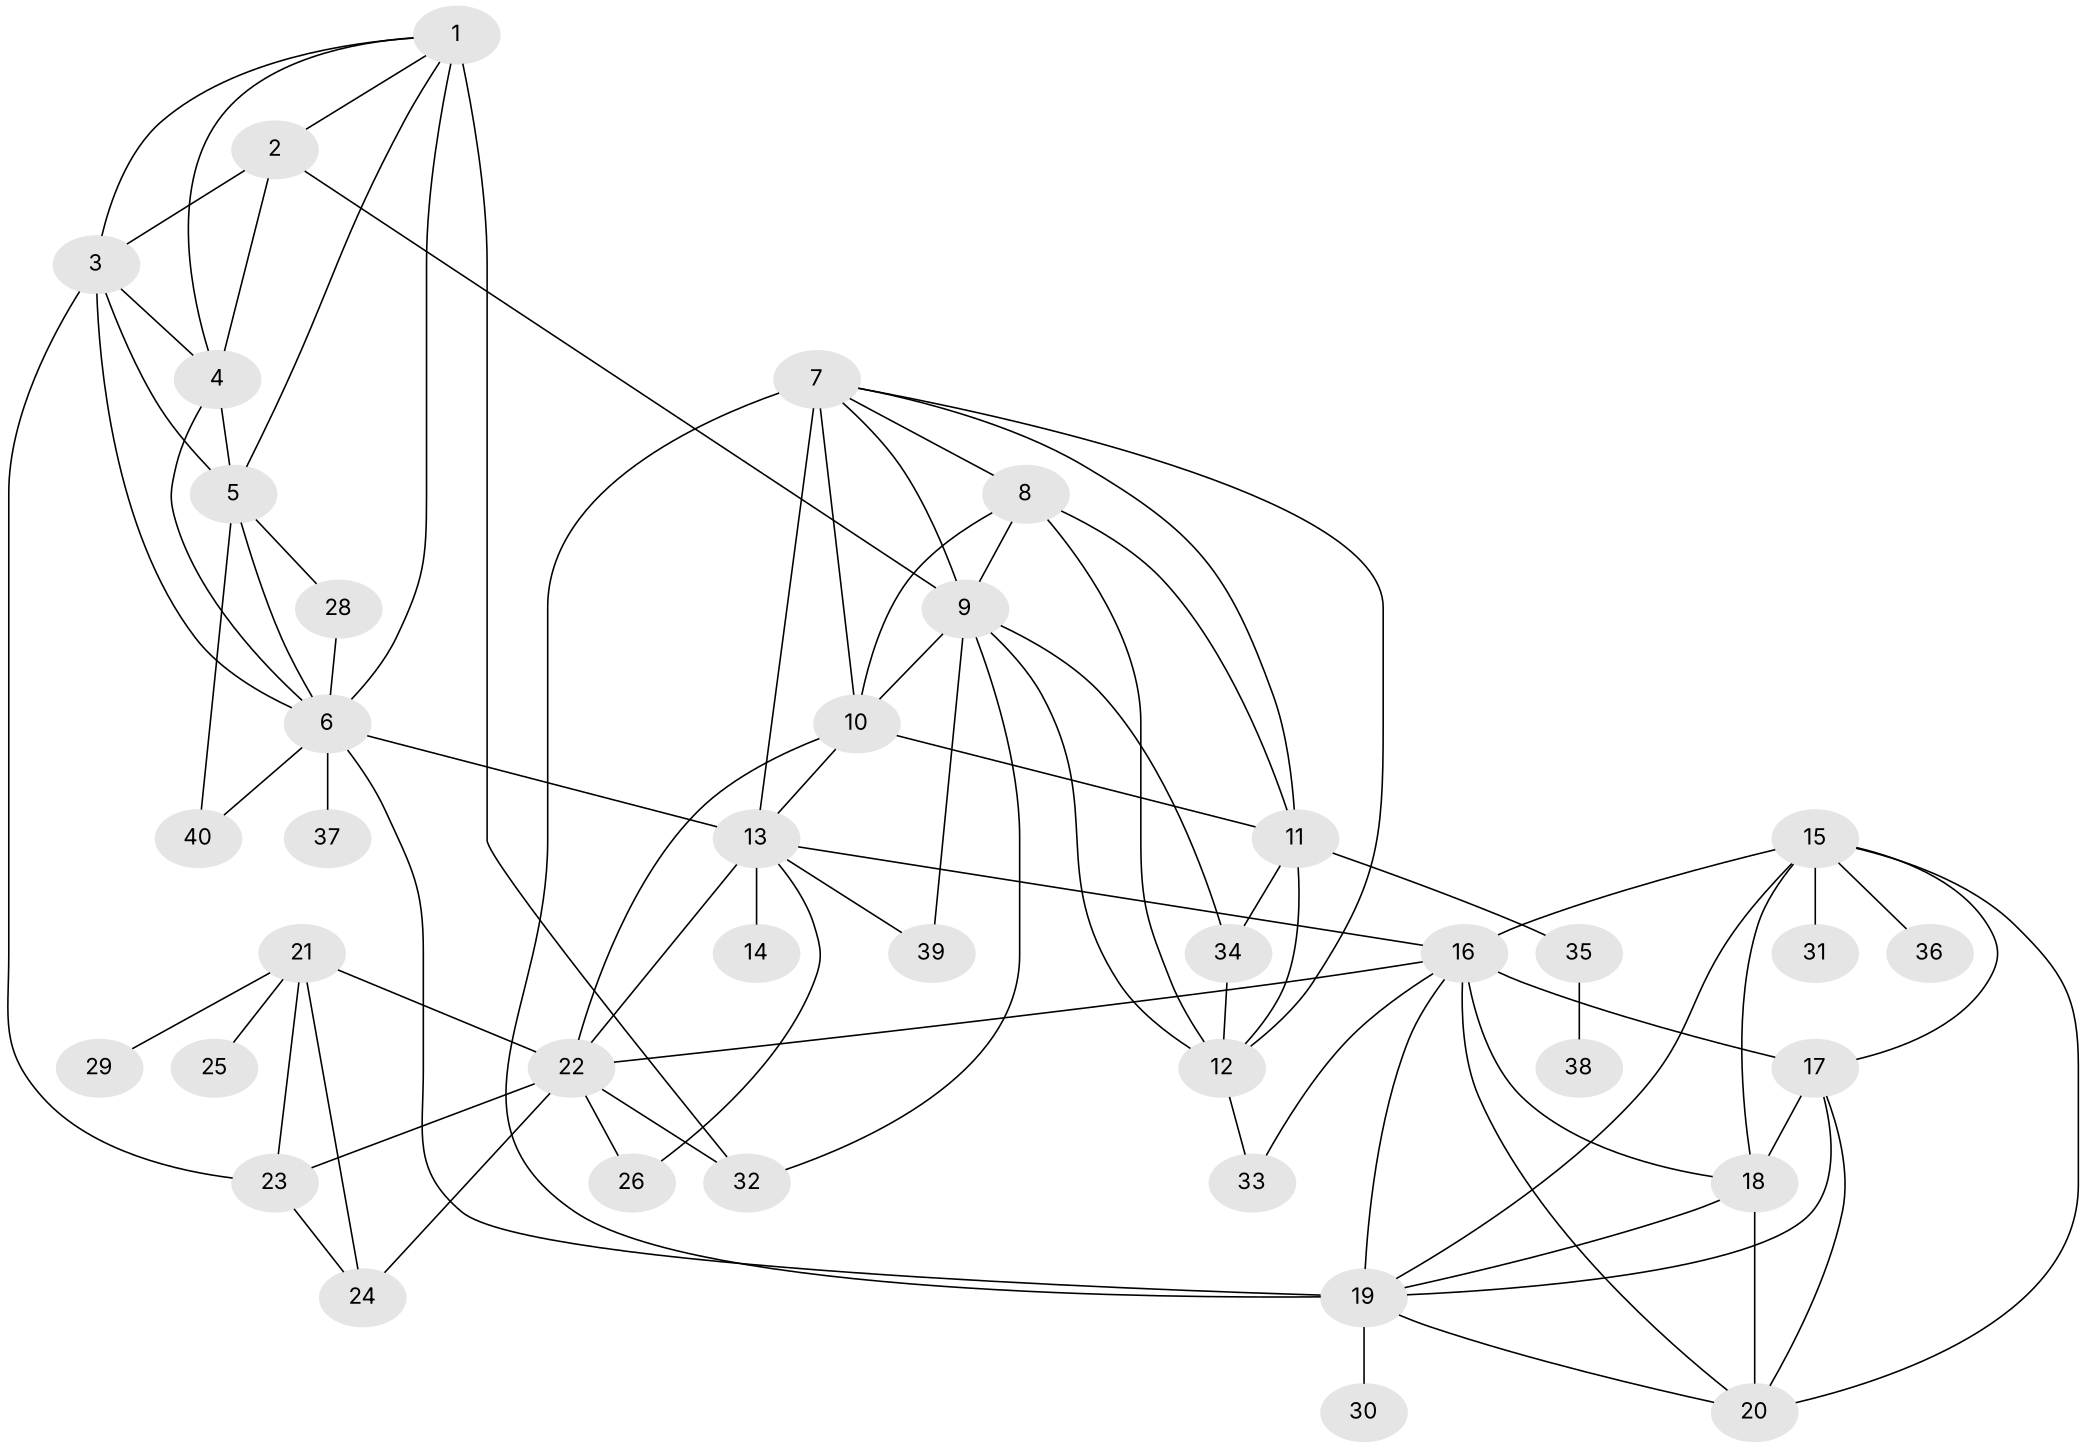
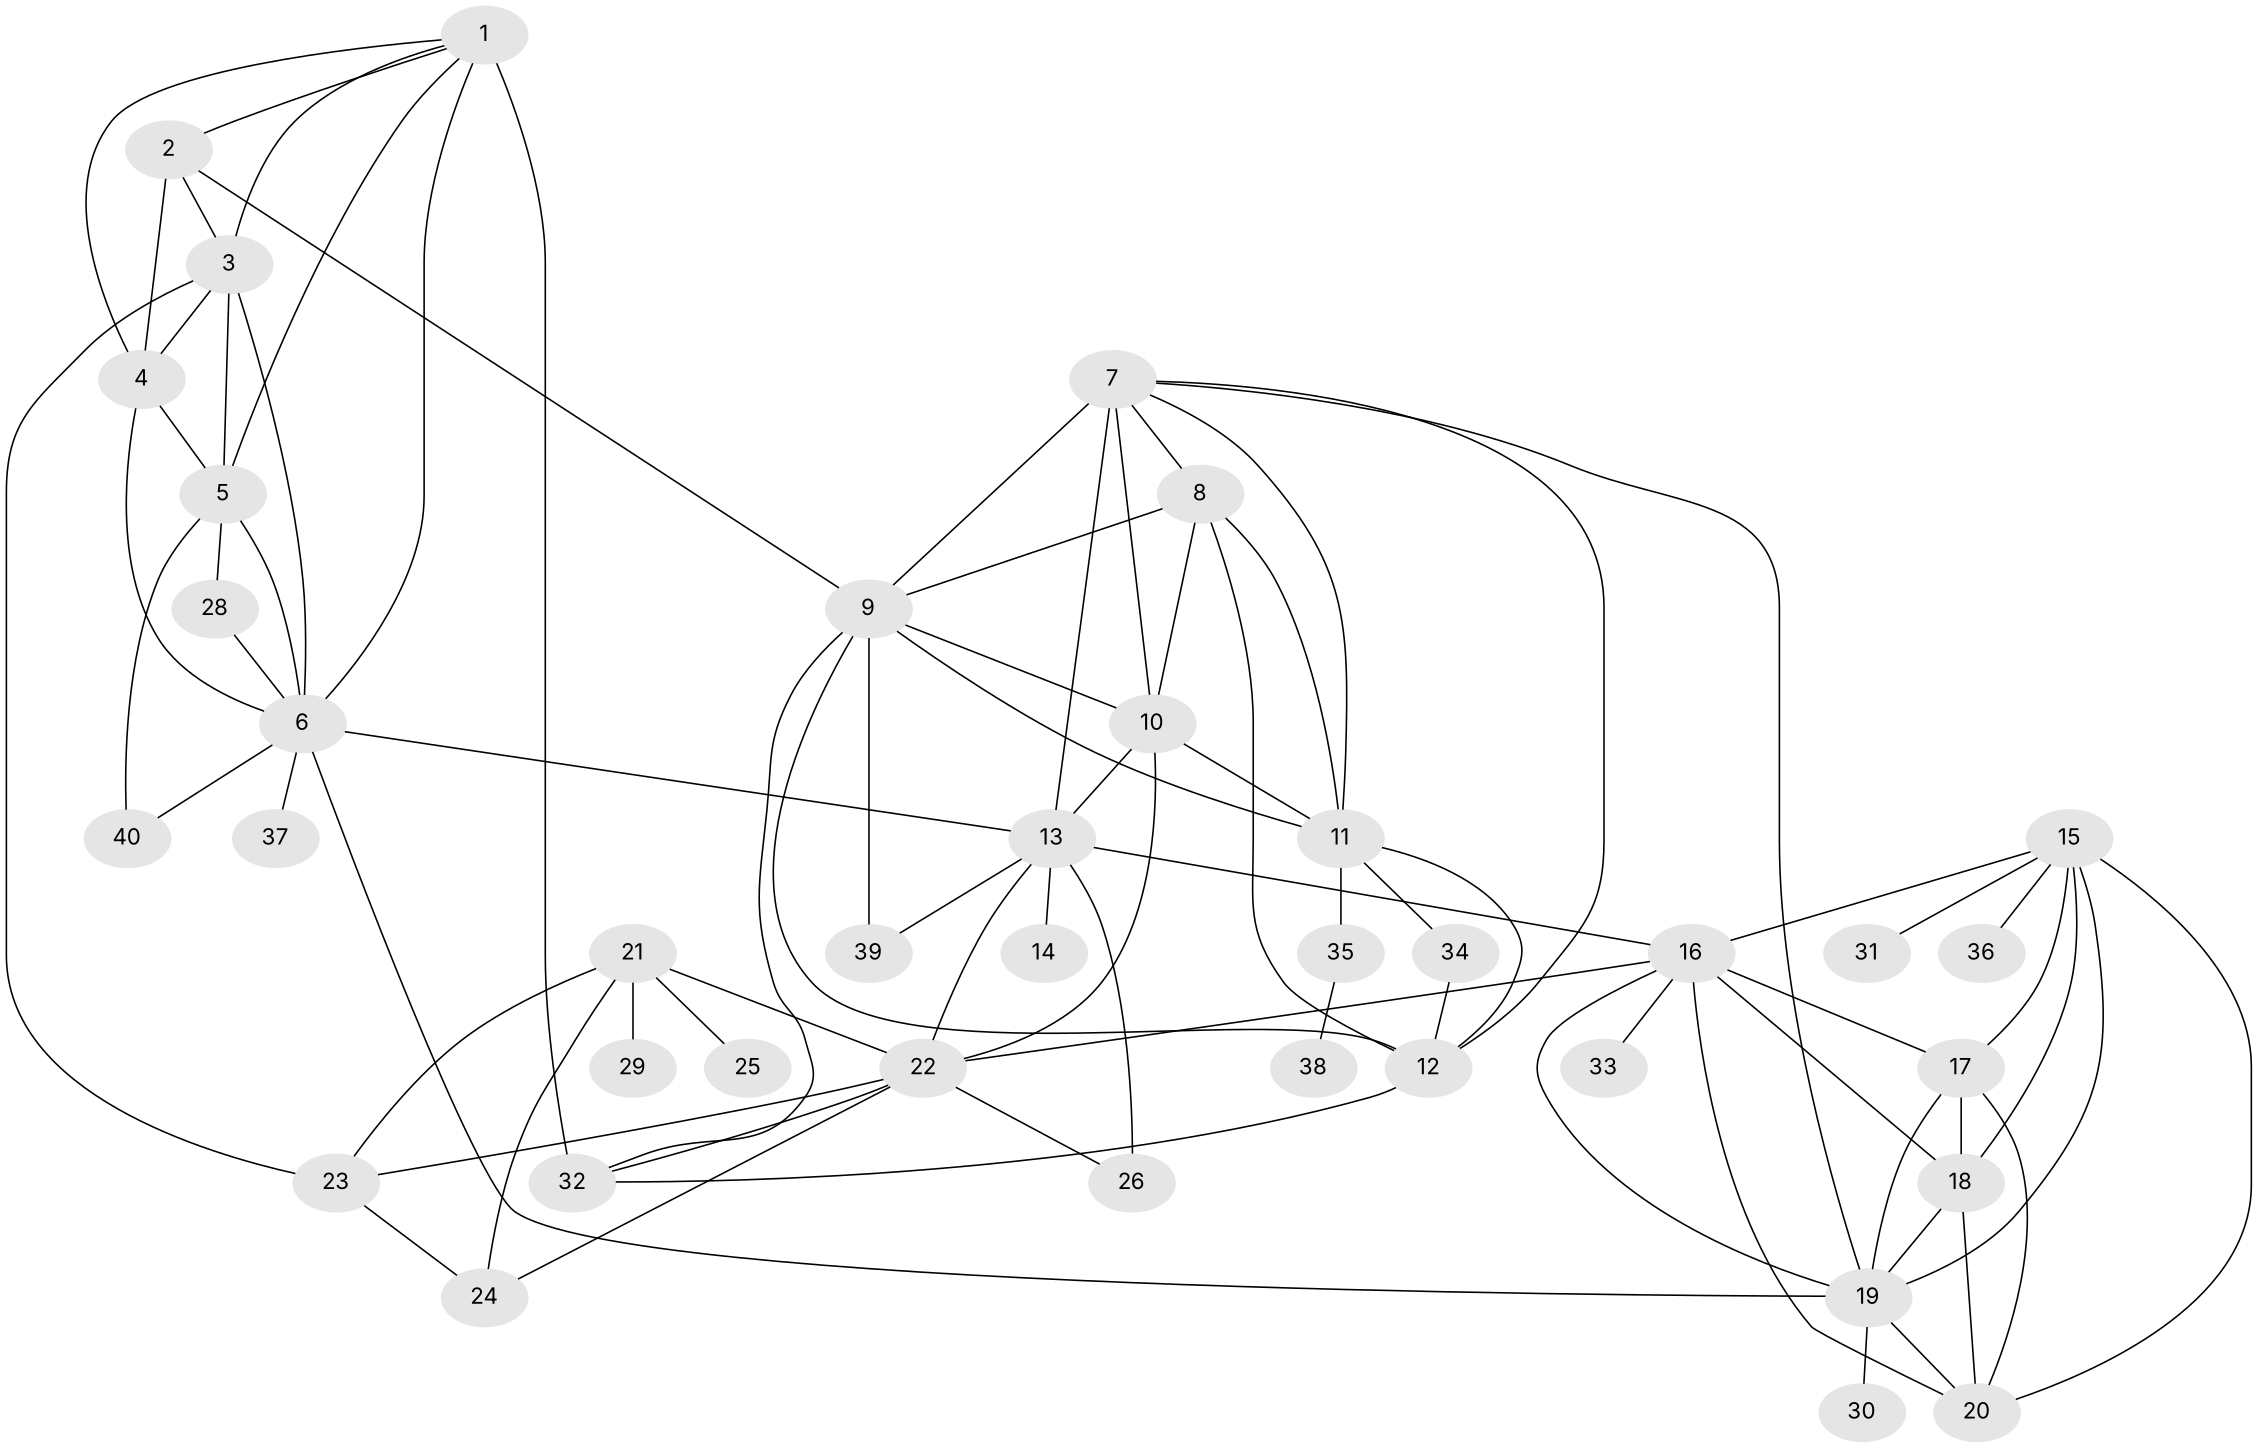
(1153, 766) -> (1089, 750)
(1237, 1126) -> (1009, 1162)
